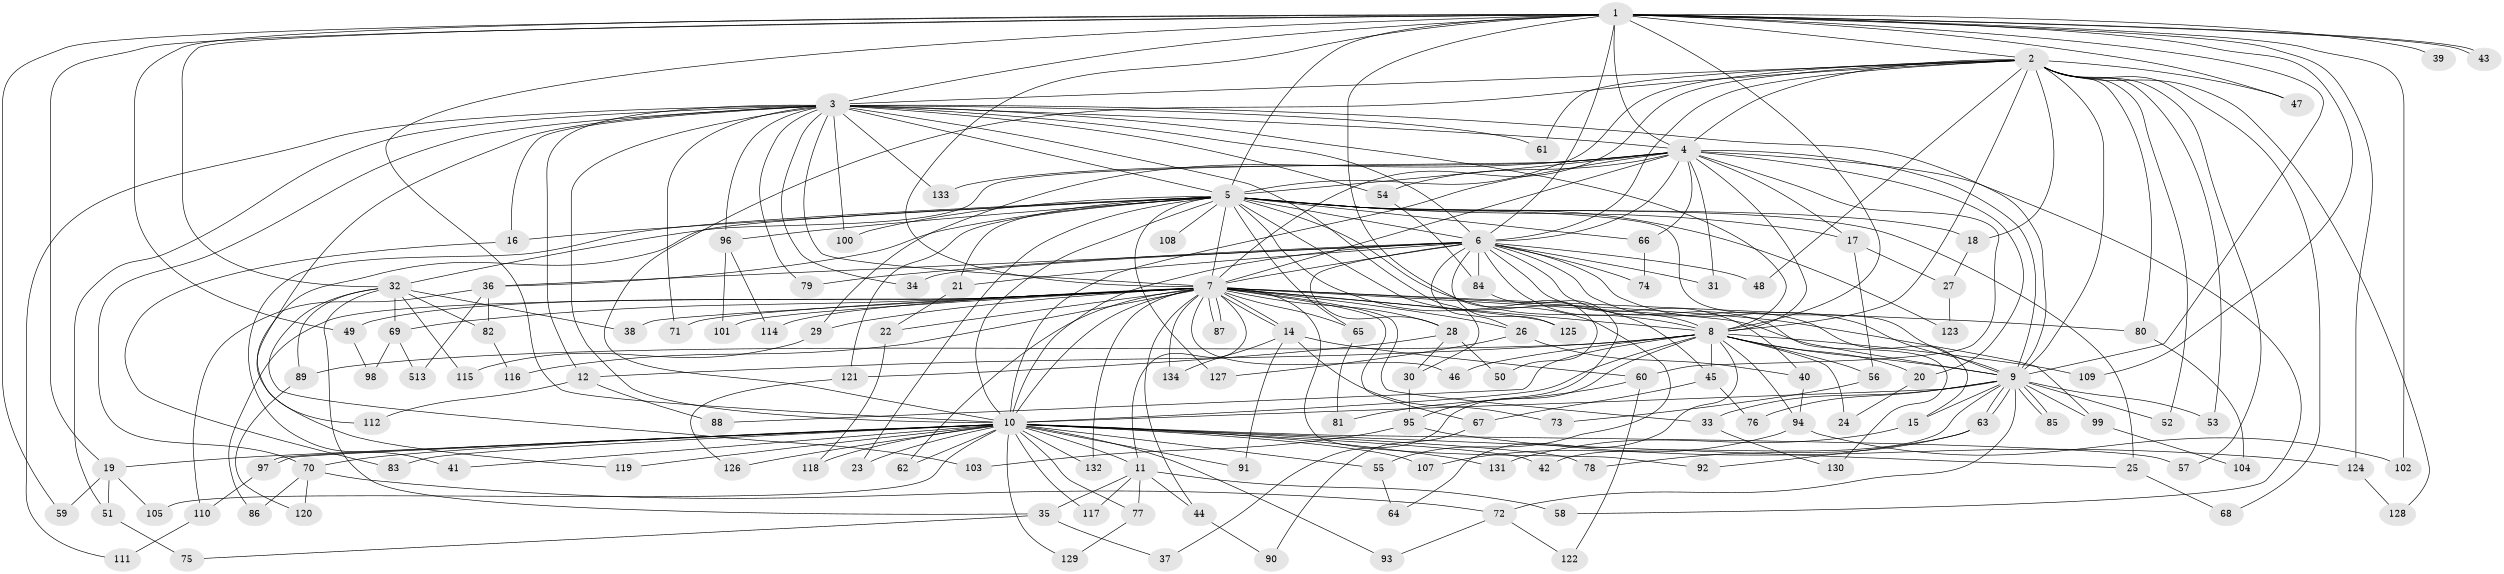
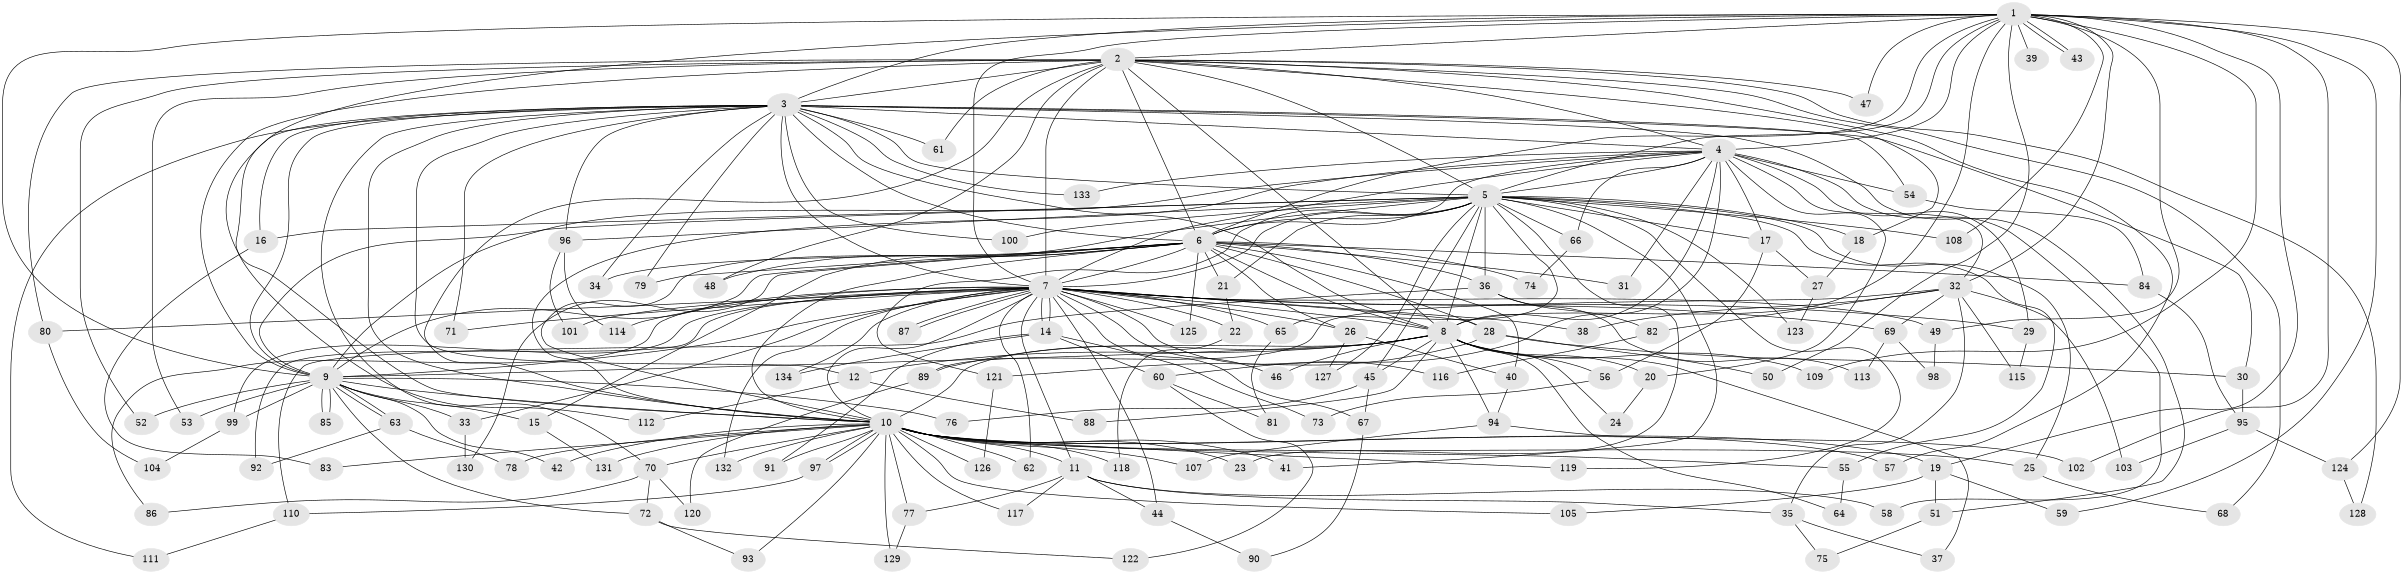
none -> (2078, 122)
(418, 378) -> (1862, 378)
